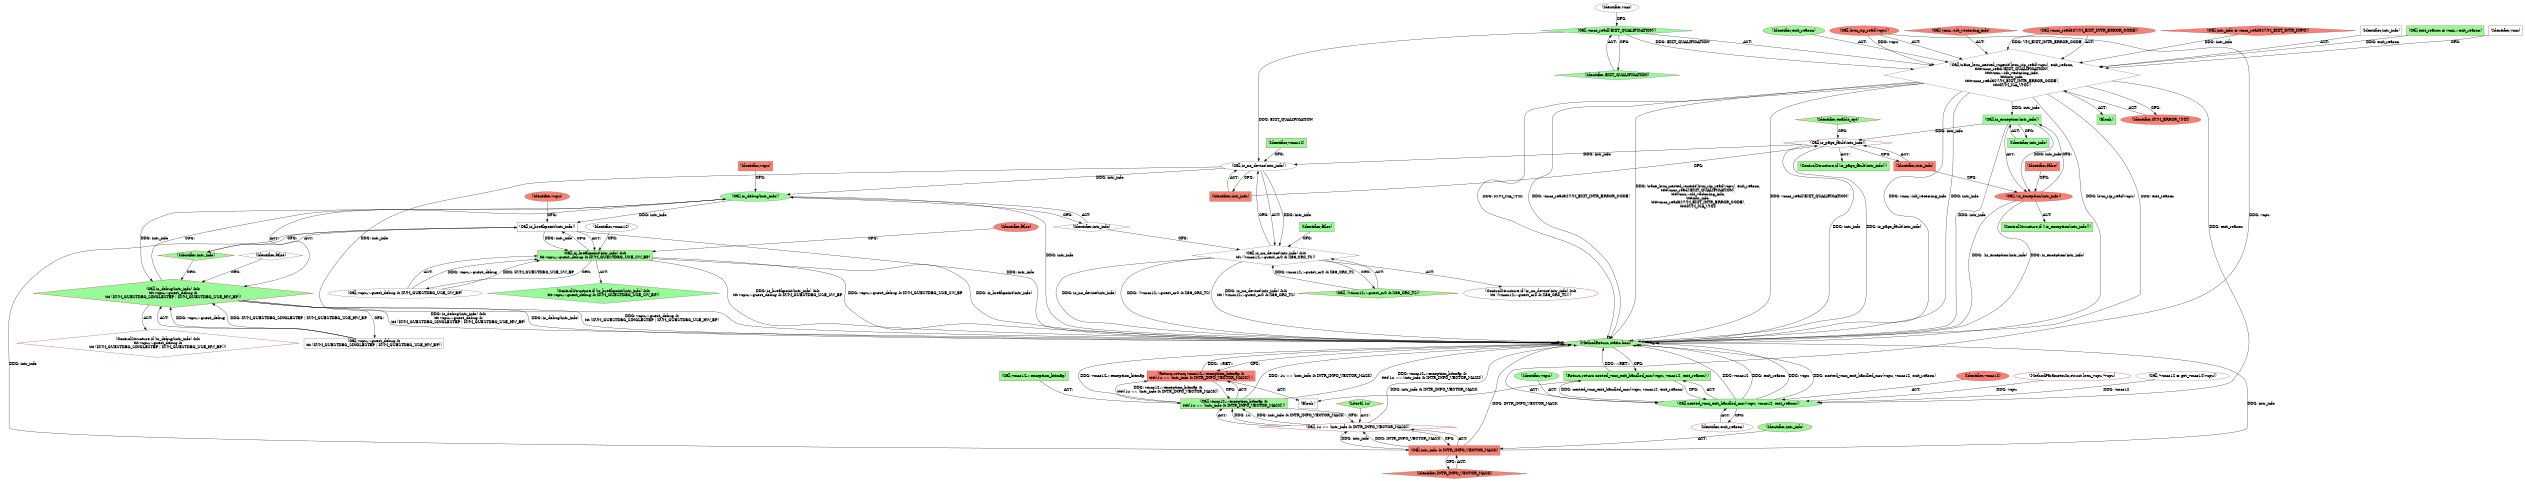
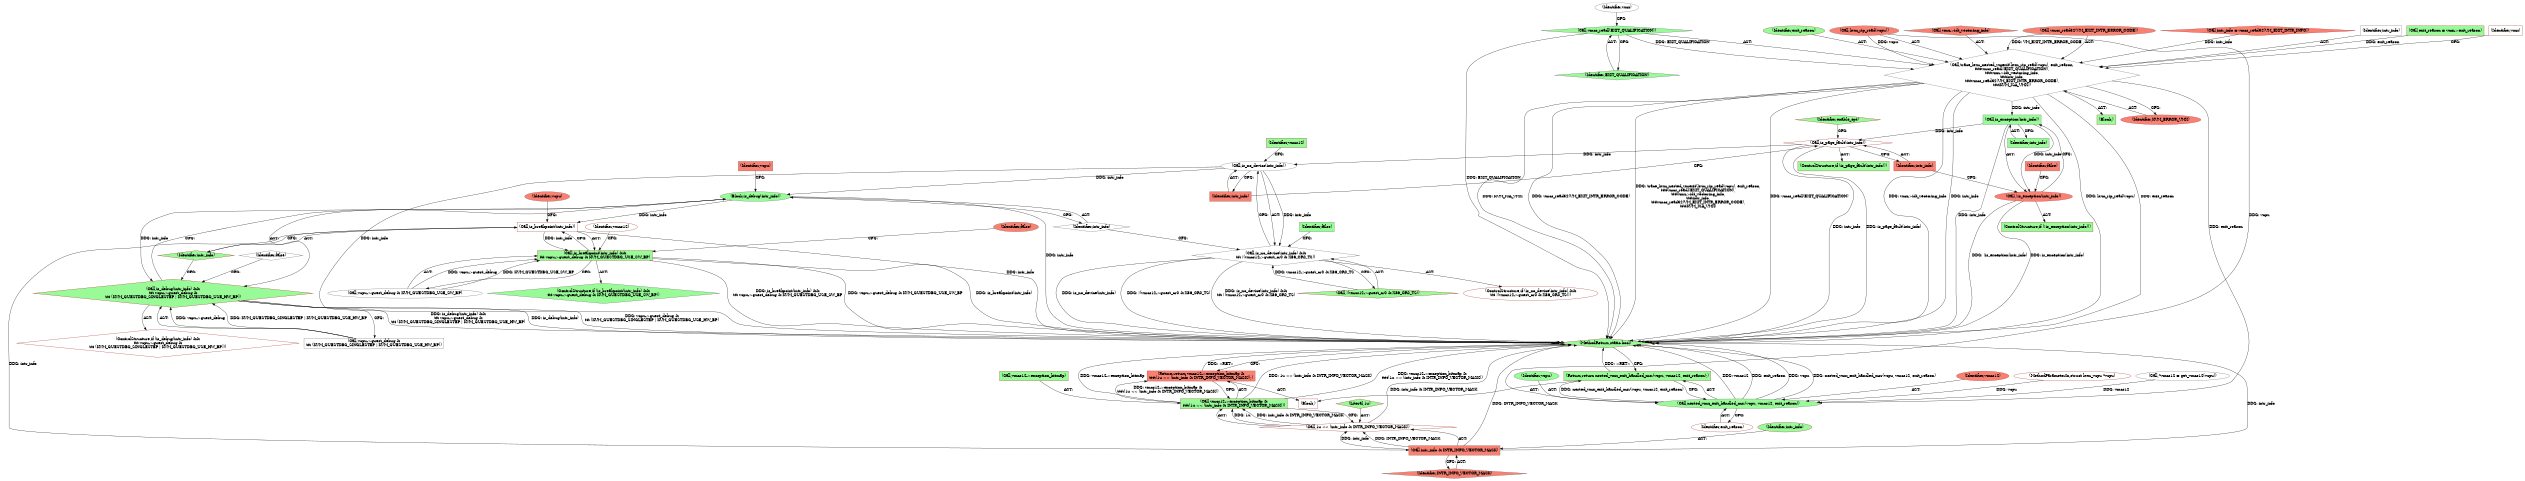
(1366, 44) -> (1466, 179)
(755, 197) -> (755, 197)
(1426, 433) -> none
